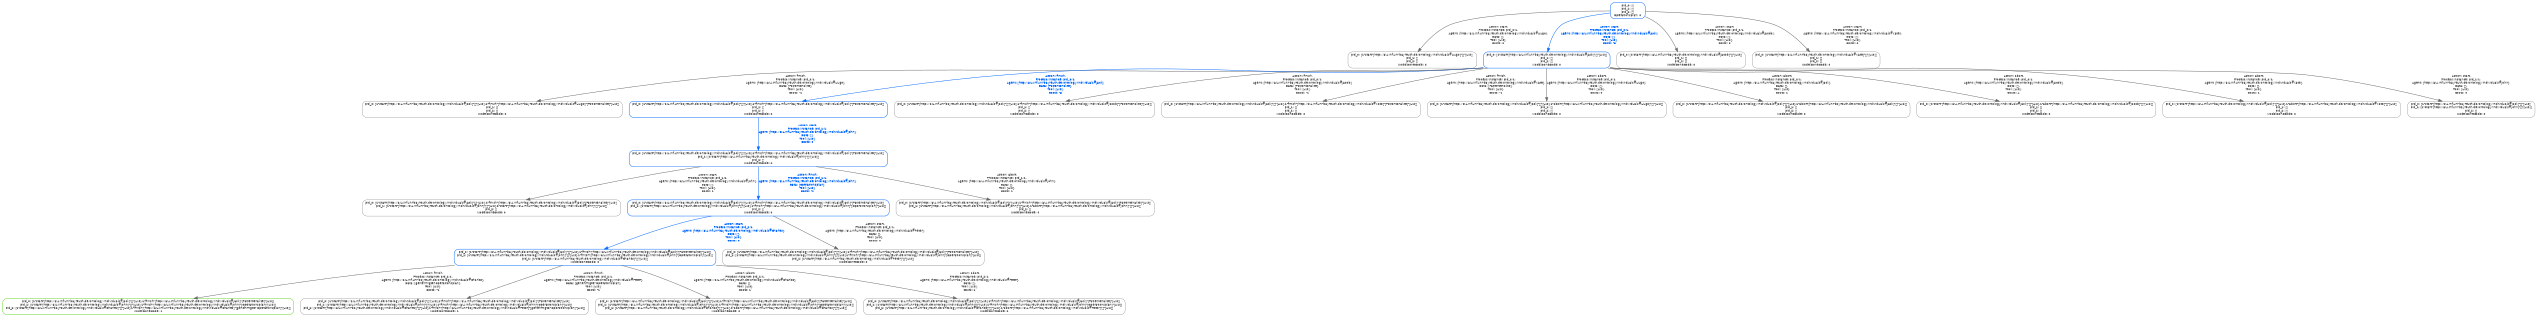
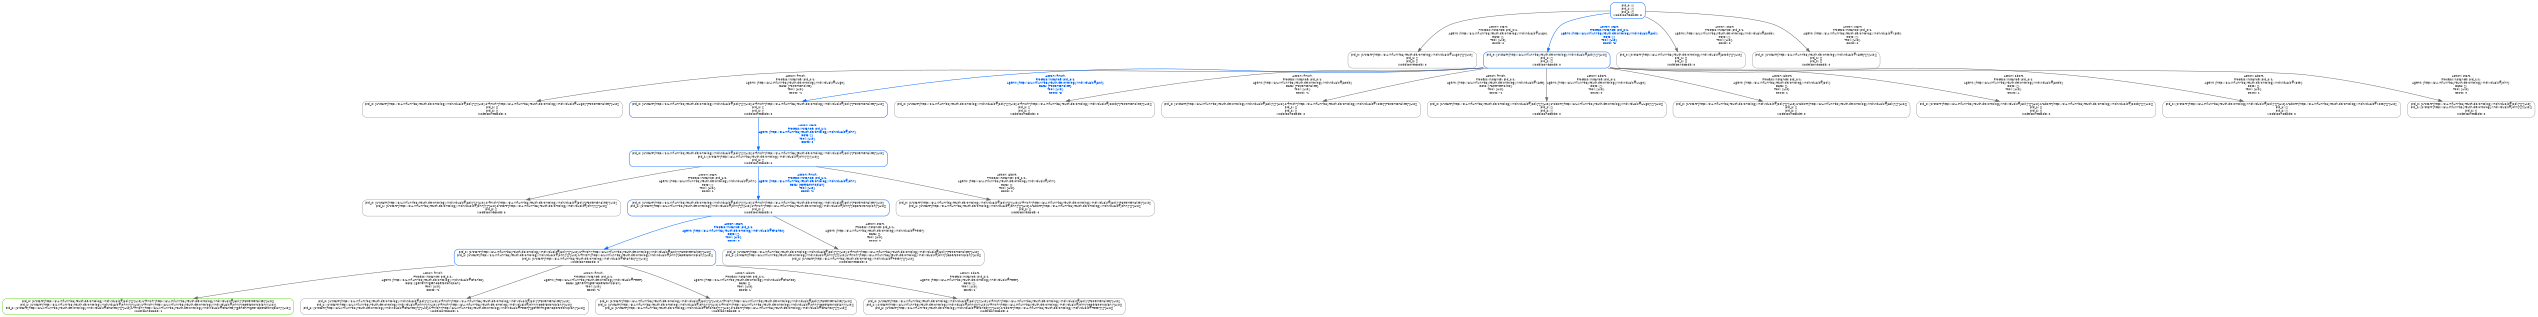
(1628, 11) -> (1628, 11)
